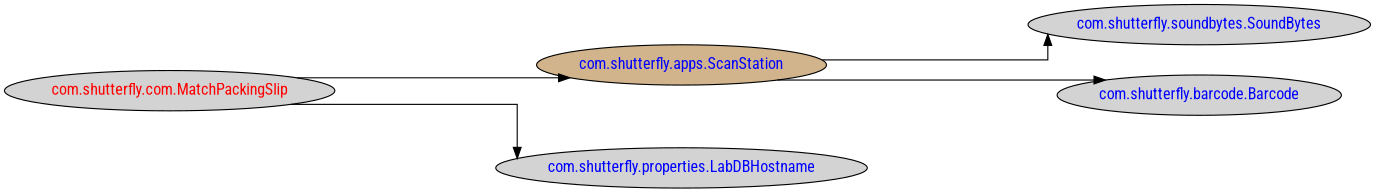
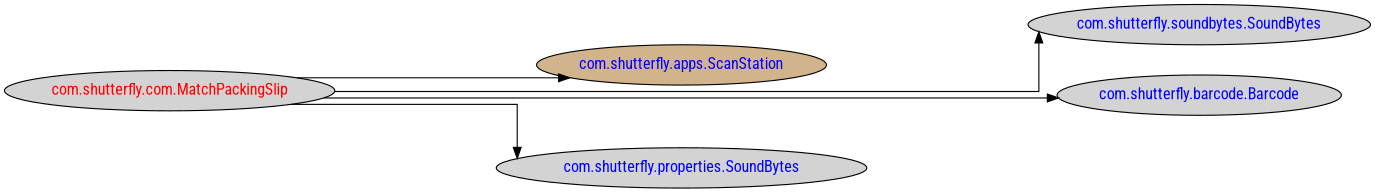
(942, 60) -> (711, 92)
(936, 80) -> (686, 98)
(682, 168) -> (682, 168)
